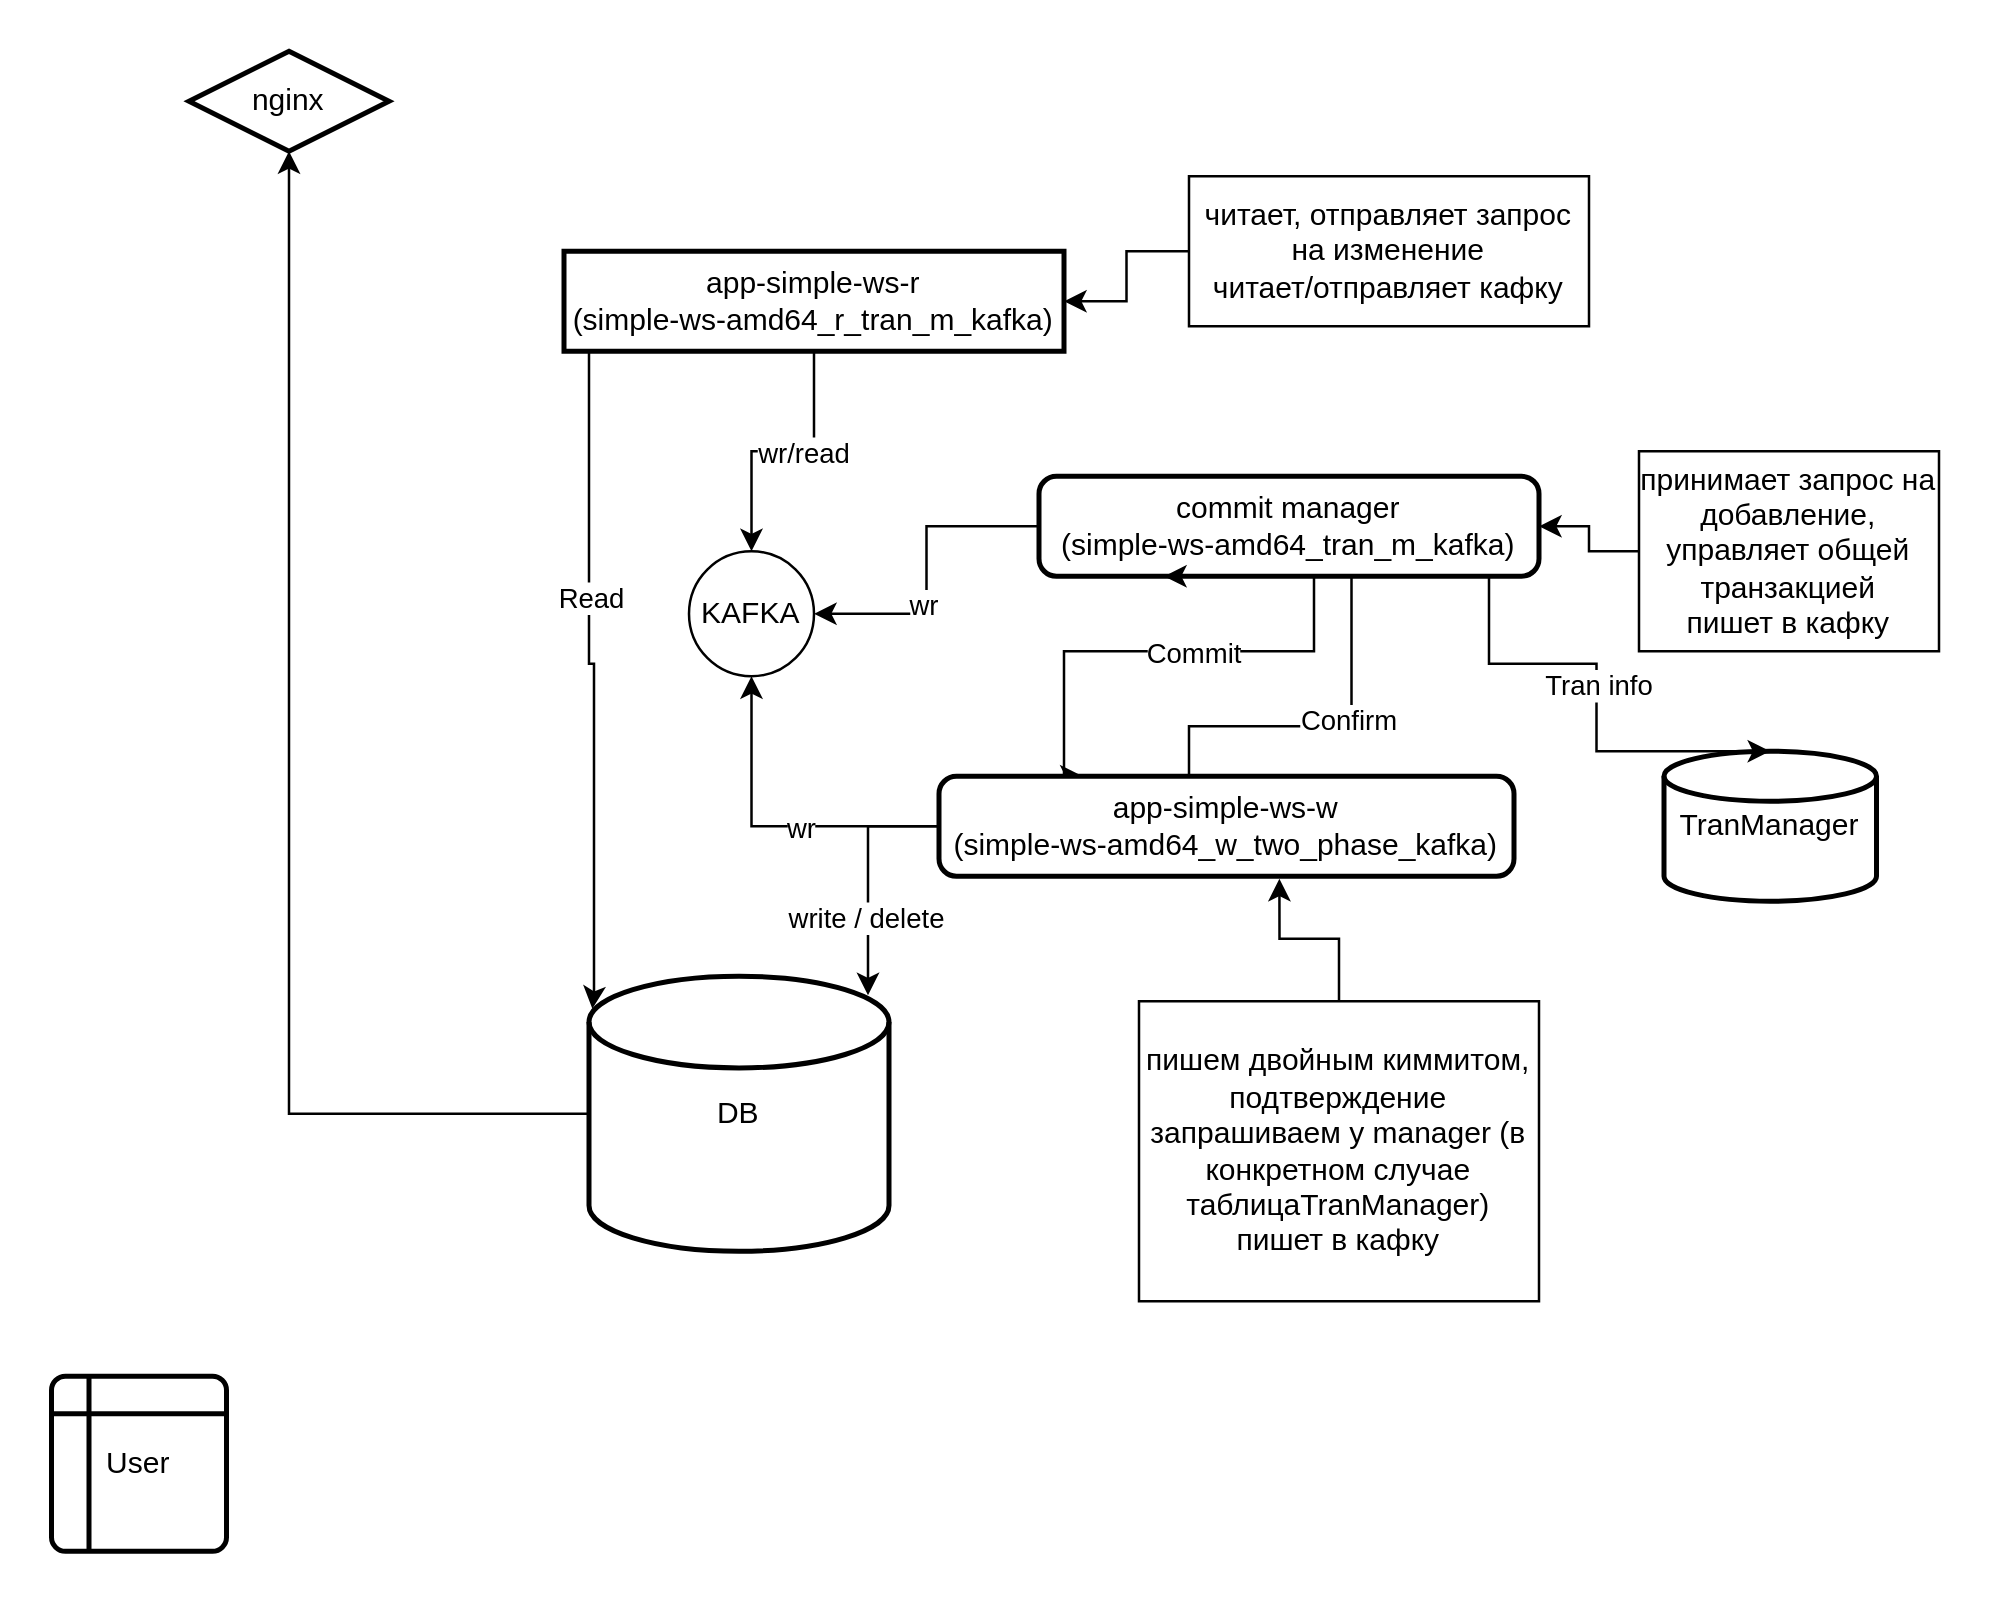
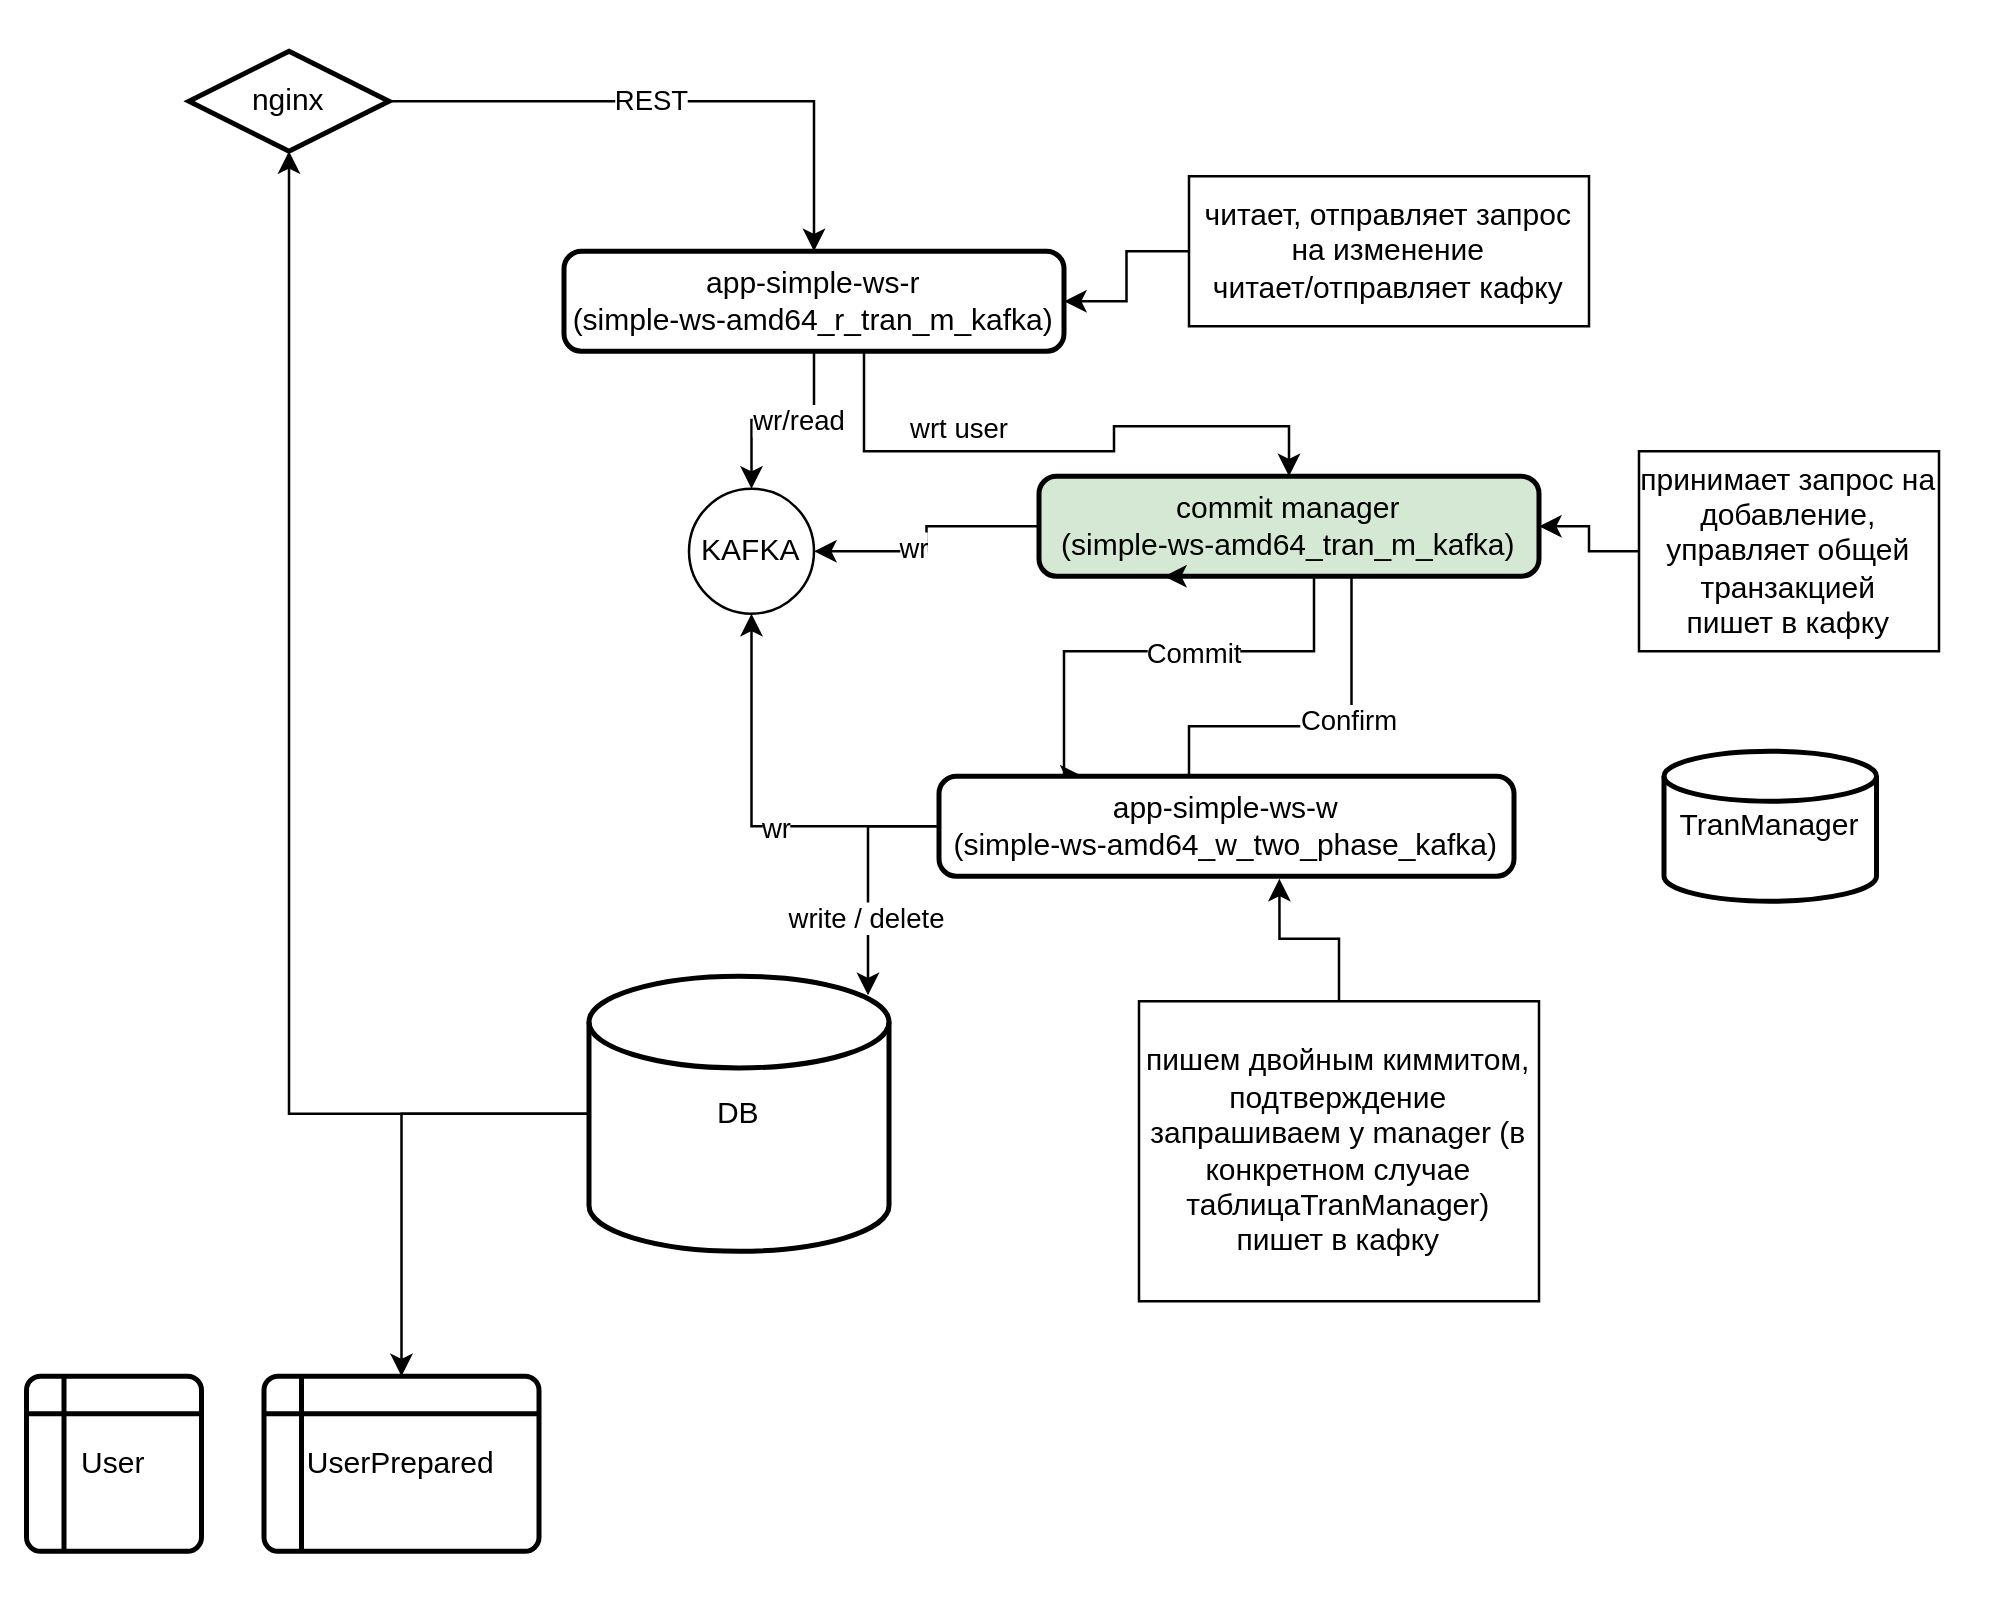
none -> (669, 101)
(814, 301) -> (814, 301)
none -> (1056, 451)
(1289, 526) -> (1289, 526)
(751, 614) -> (751, 551)
(1596, 678) -> none
(594, 789) -> none
none -> (401, 1238)
(139, 1464) -> (114, 1464)
none -> (401, 1464)
